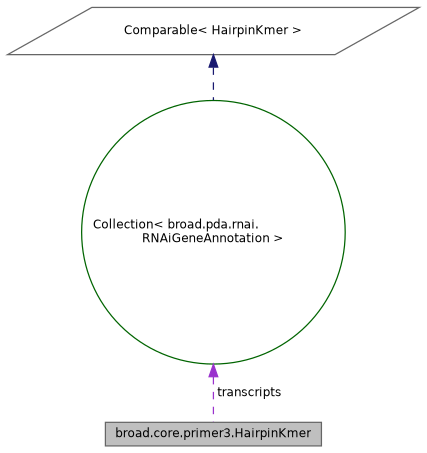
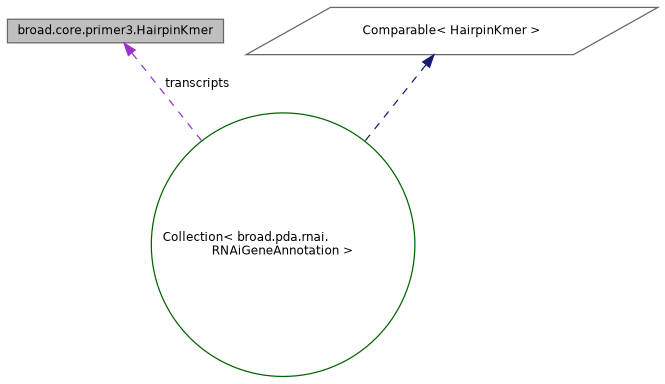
(213, 399) -> (167, 97)
